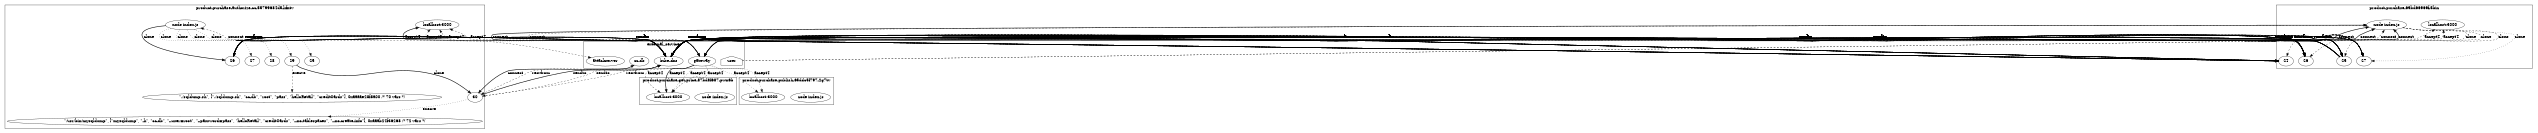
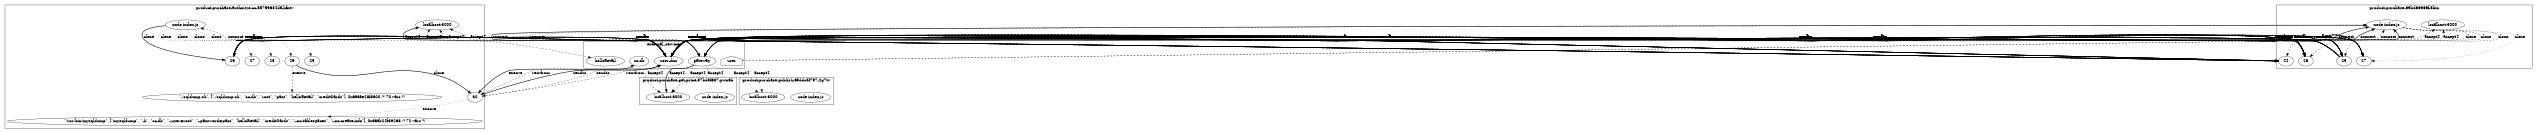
(605, 61) -> (605, 61)
(669, 61) -> (669, 61)
(515, 73) -> (515, 73)
